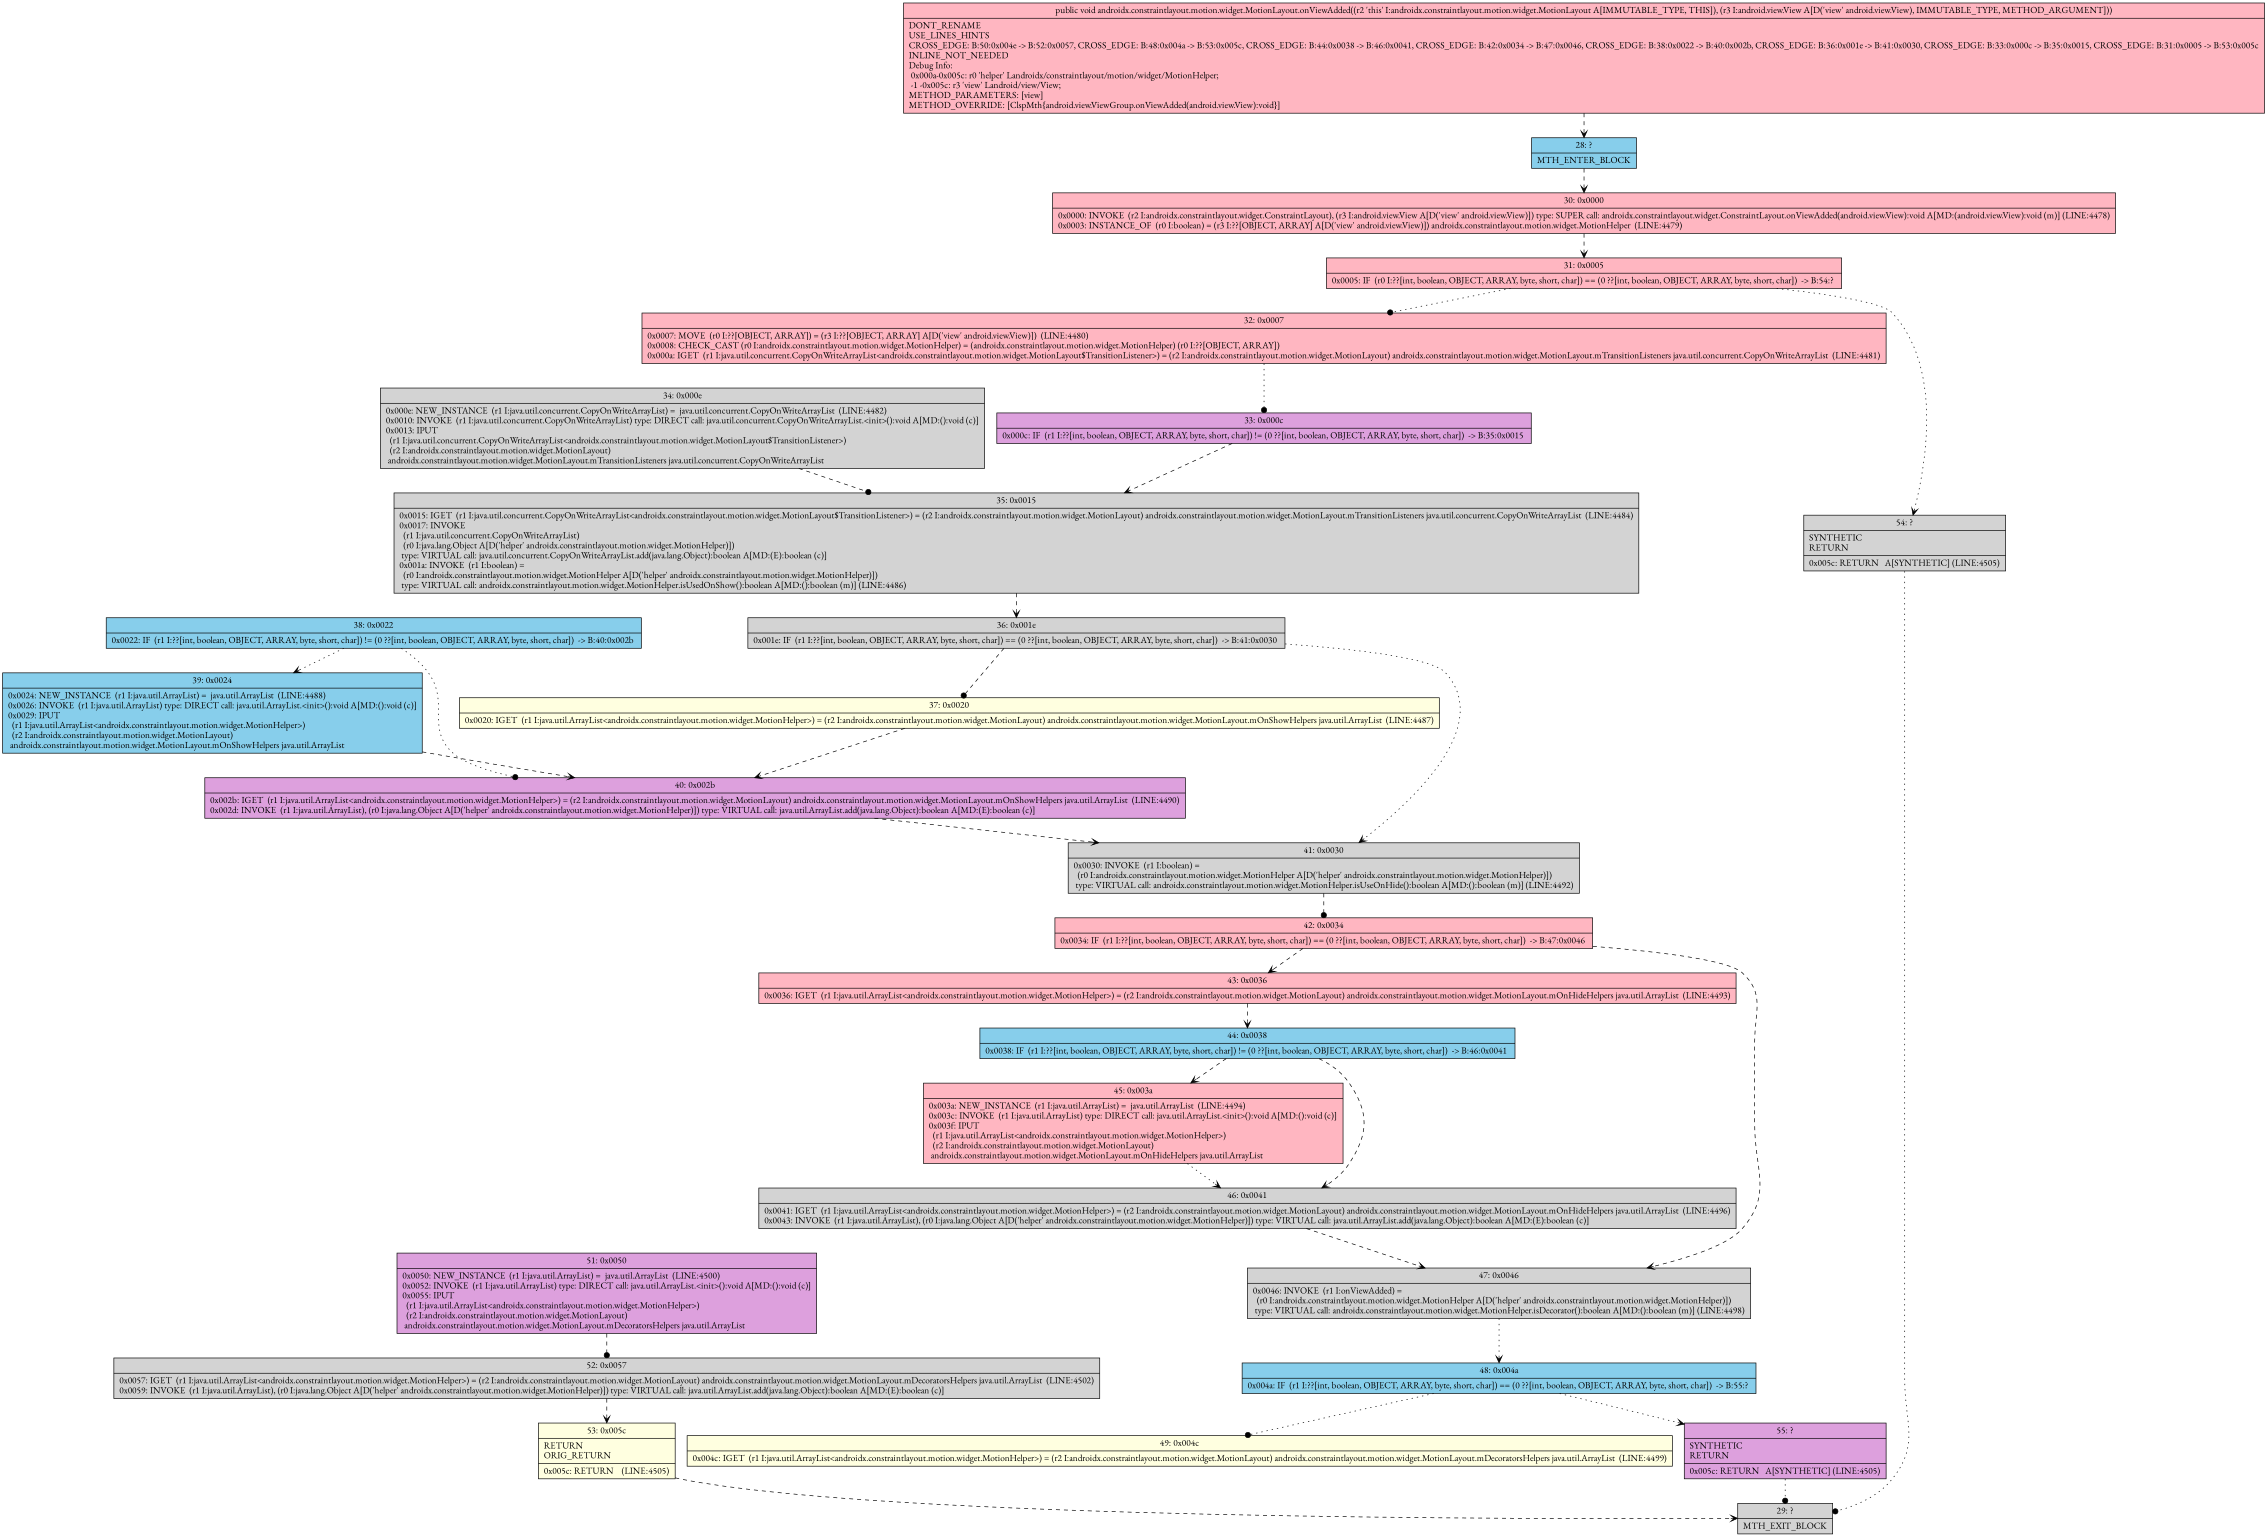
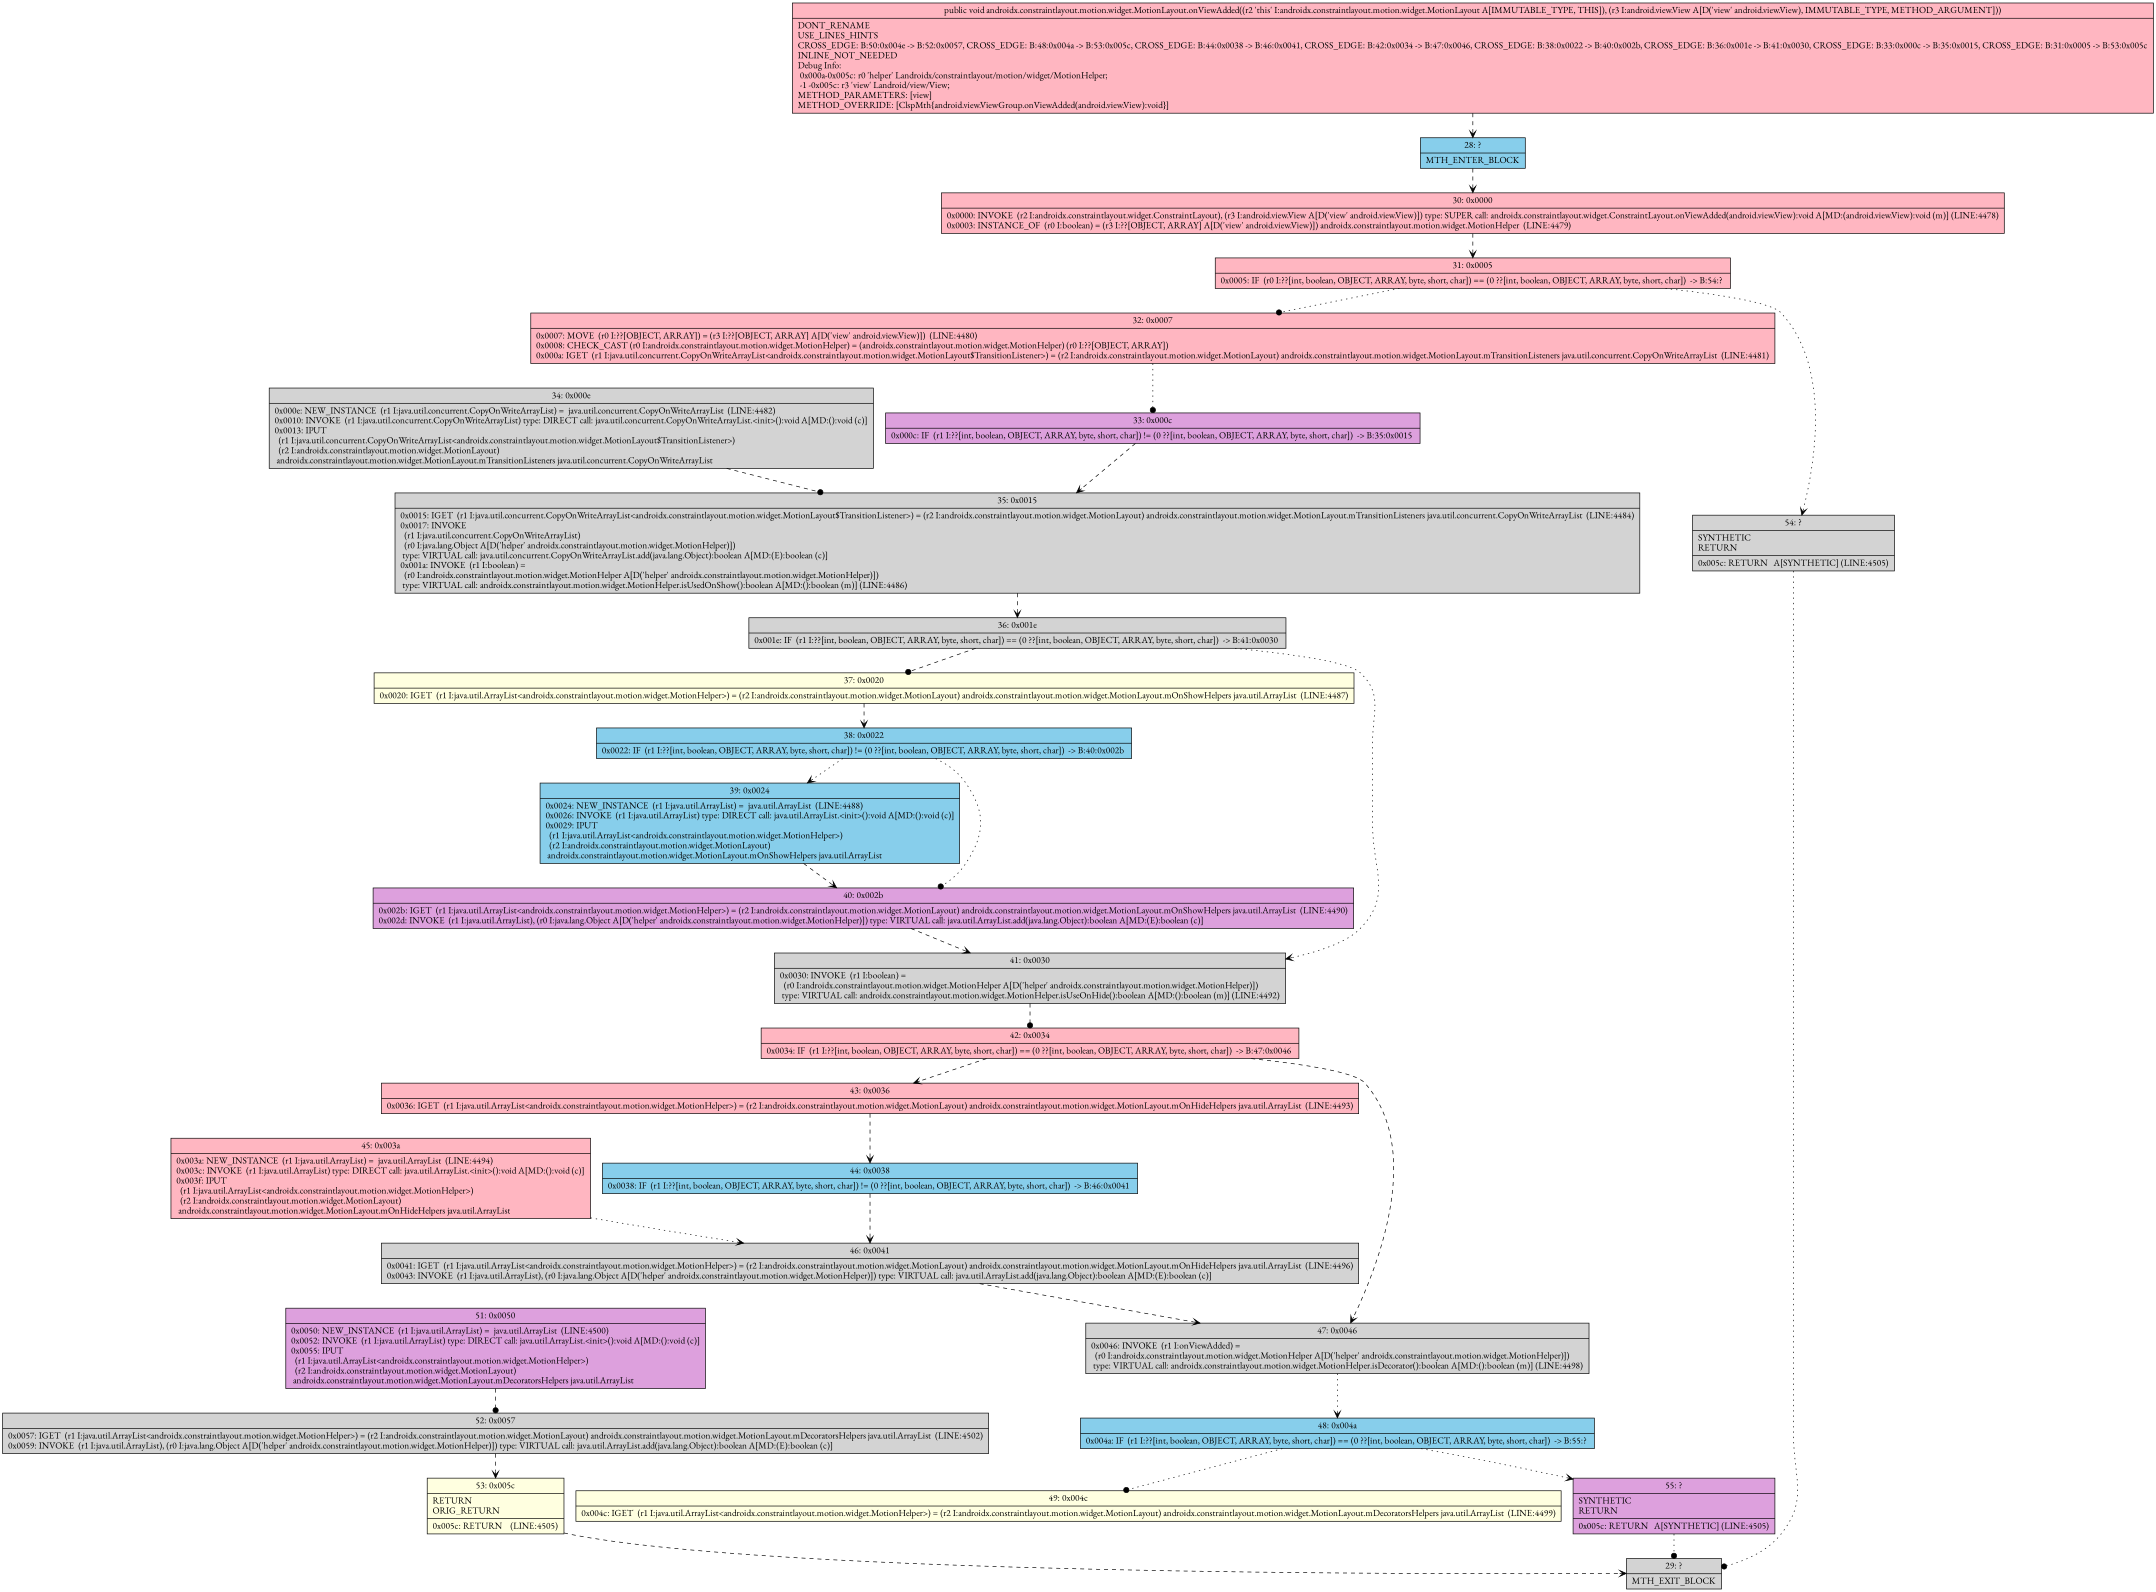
(833, 752) -> (864, 712)
(1211, 1069) -> none
